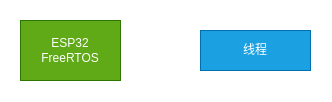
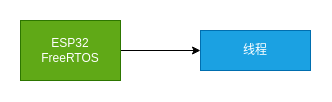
none -> (157, 51)
